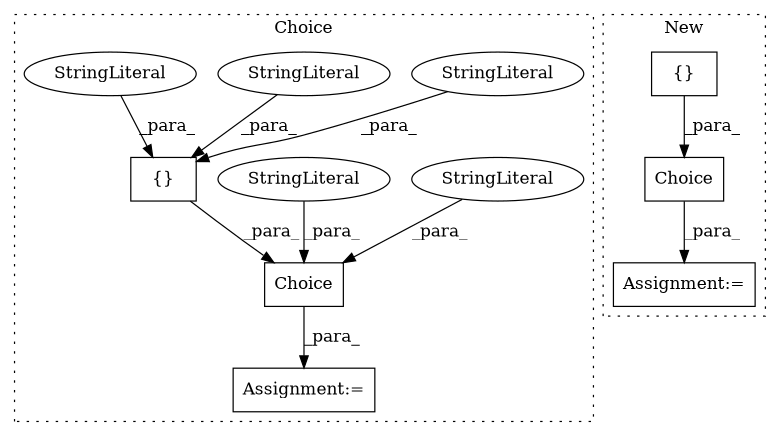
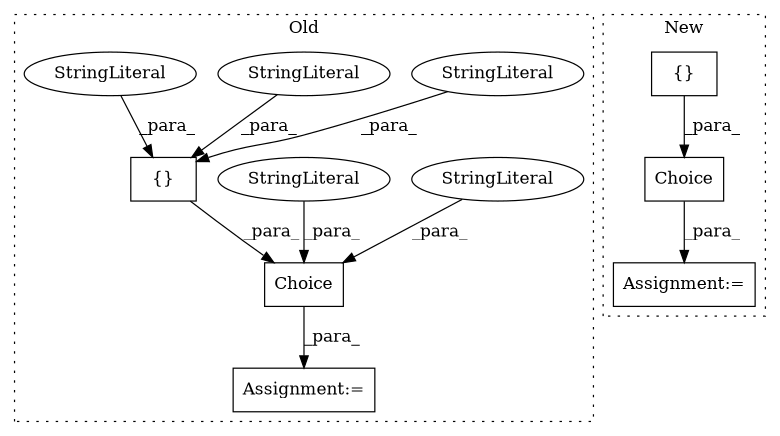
(304, 28) -> (304, 28)
